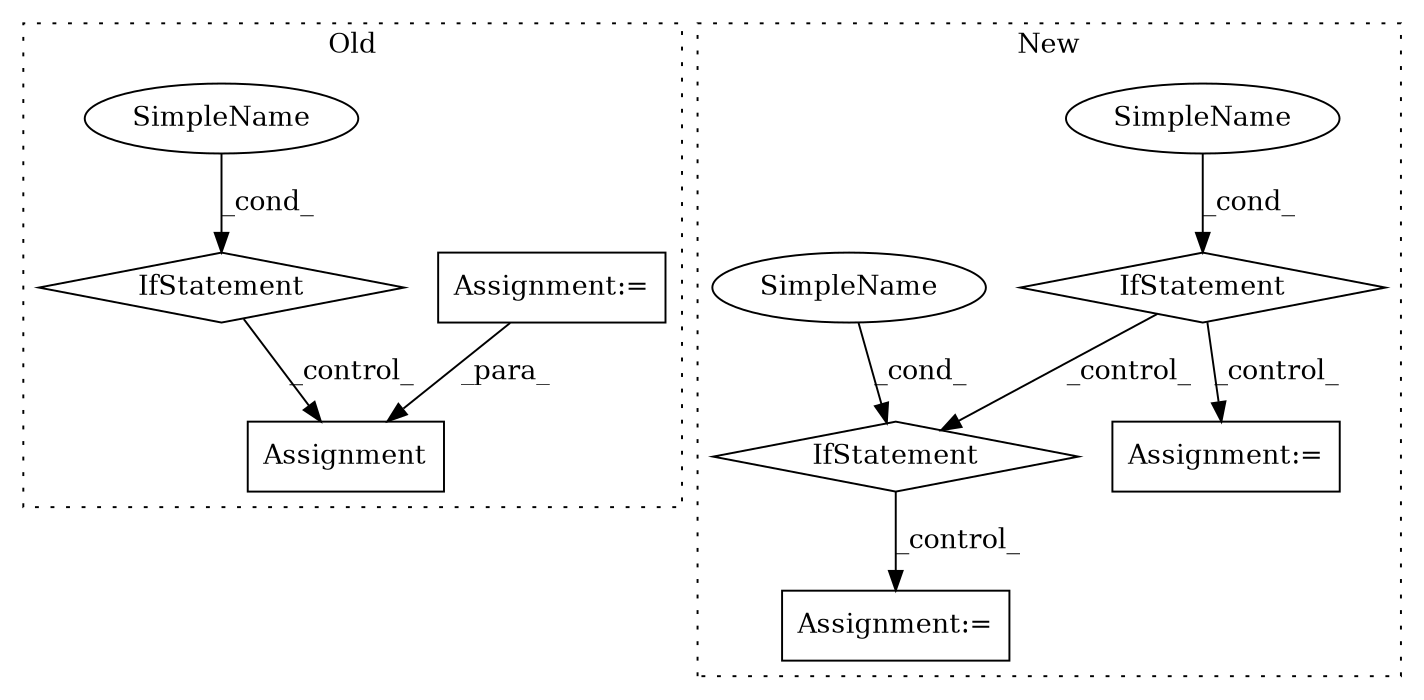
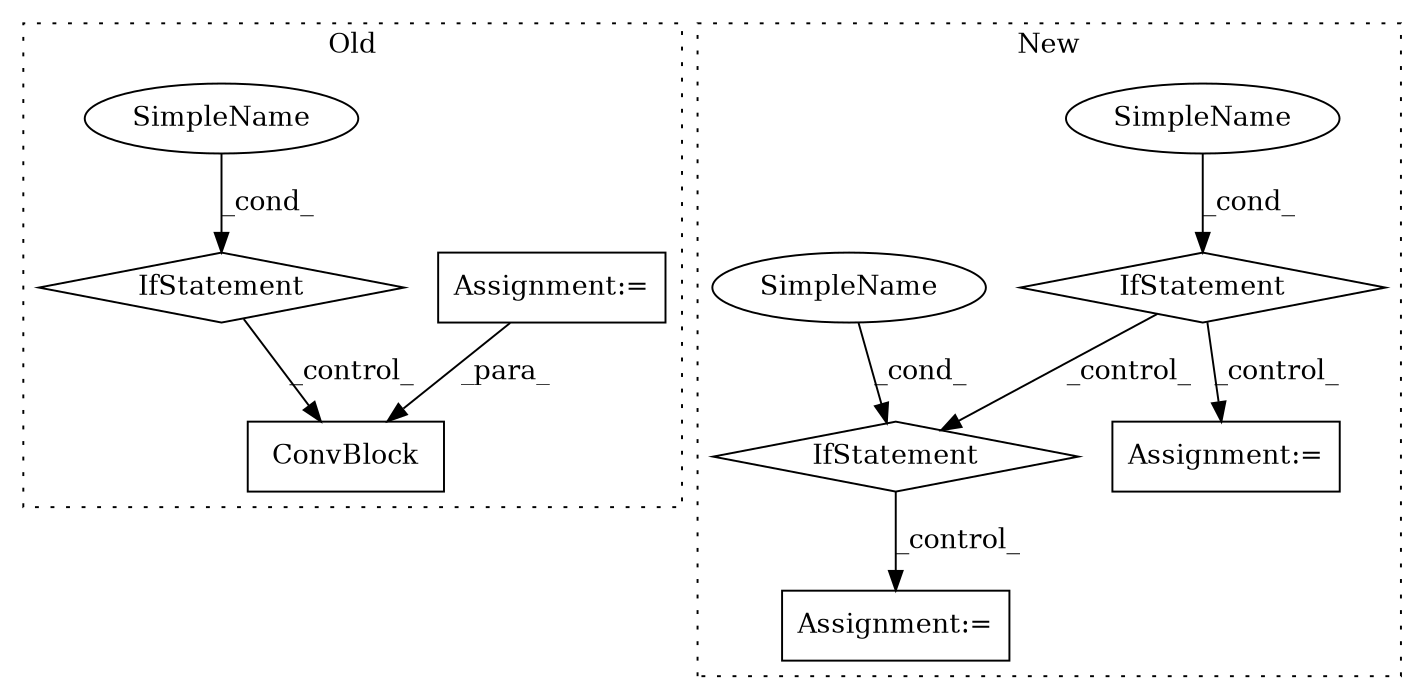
(346, 457) -> (346, 457)
